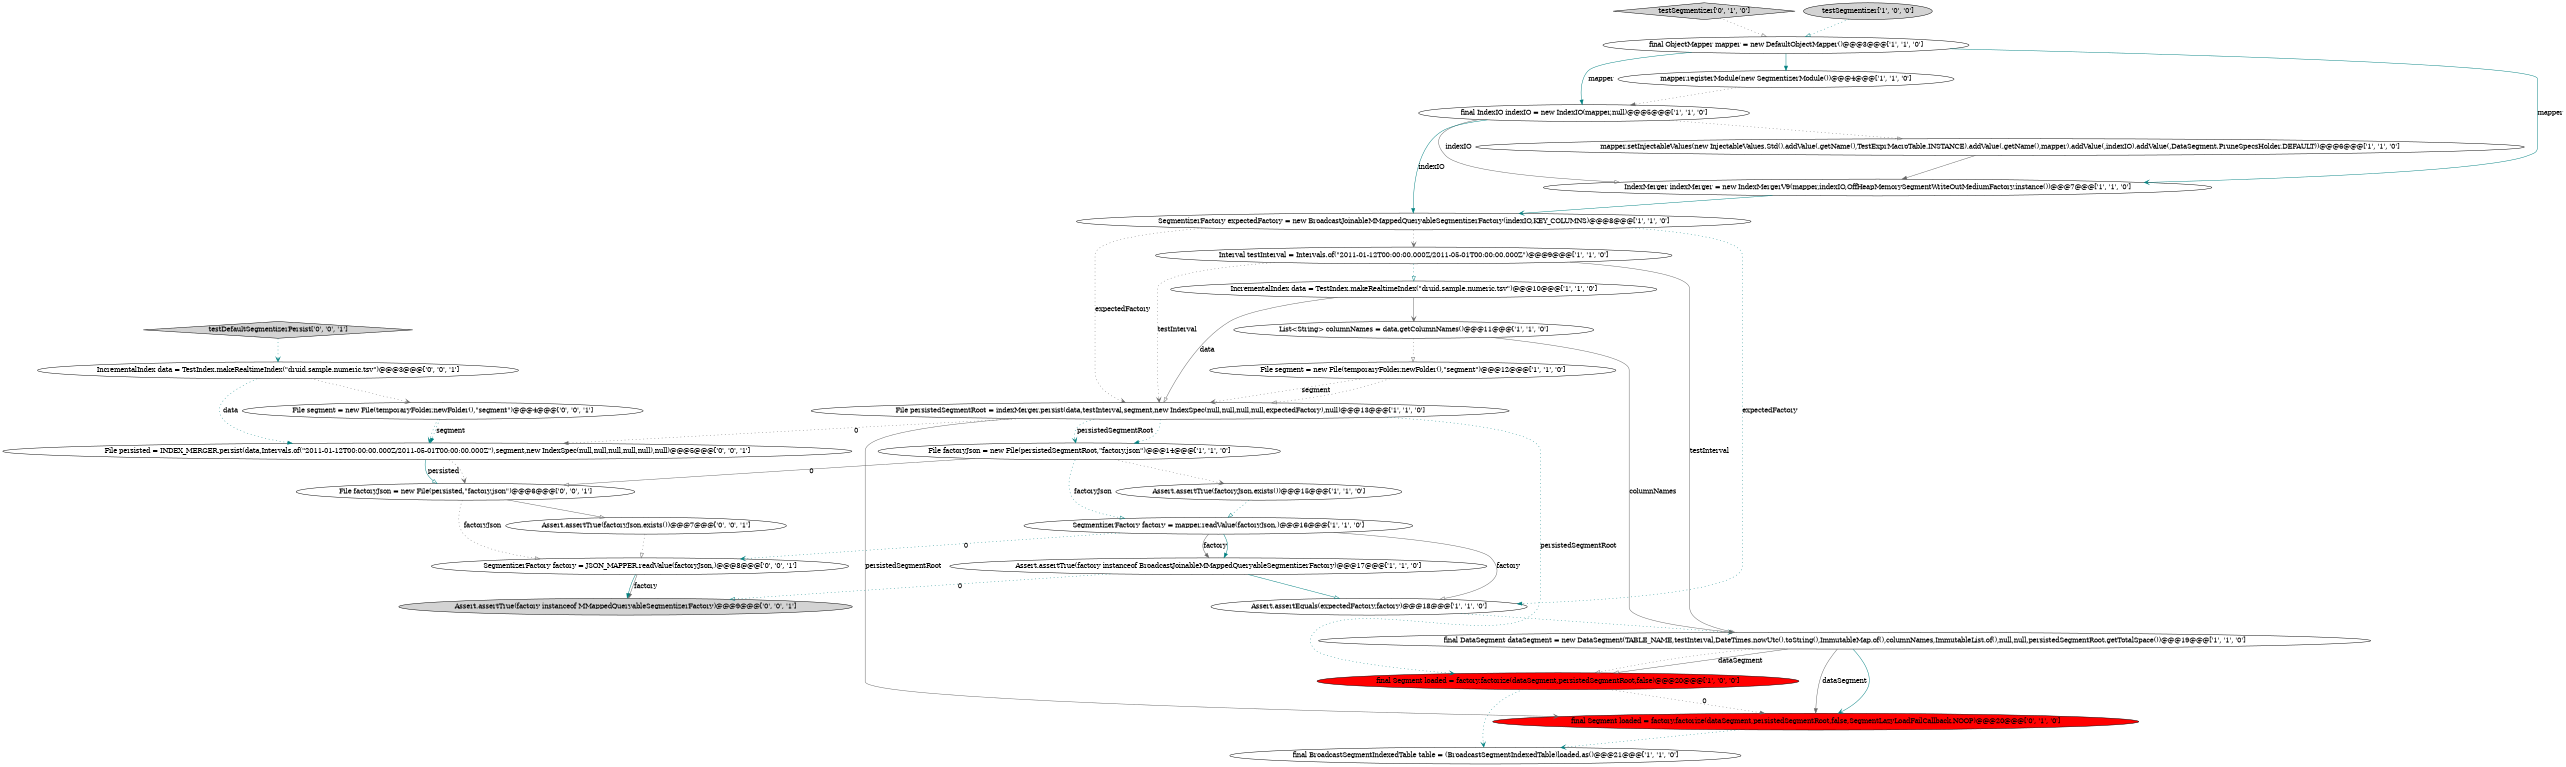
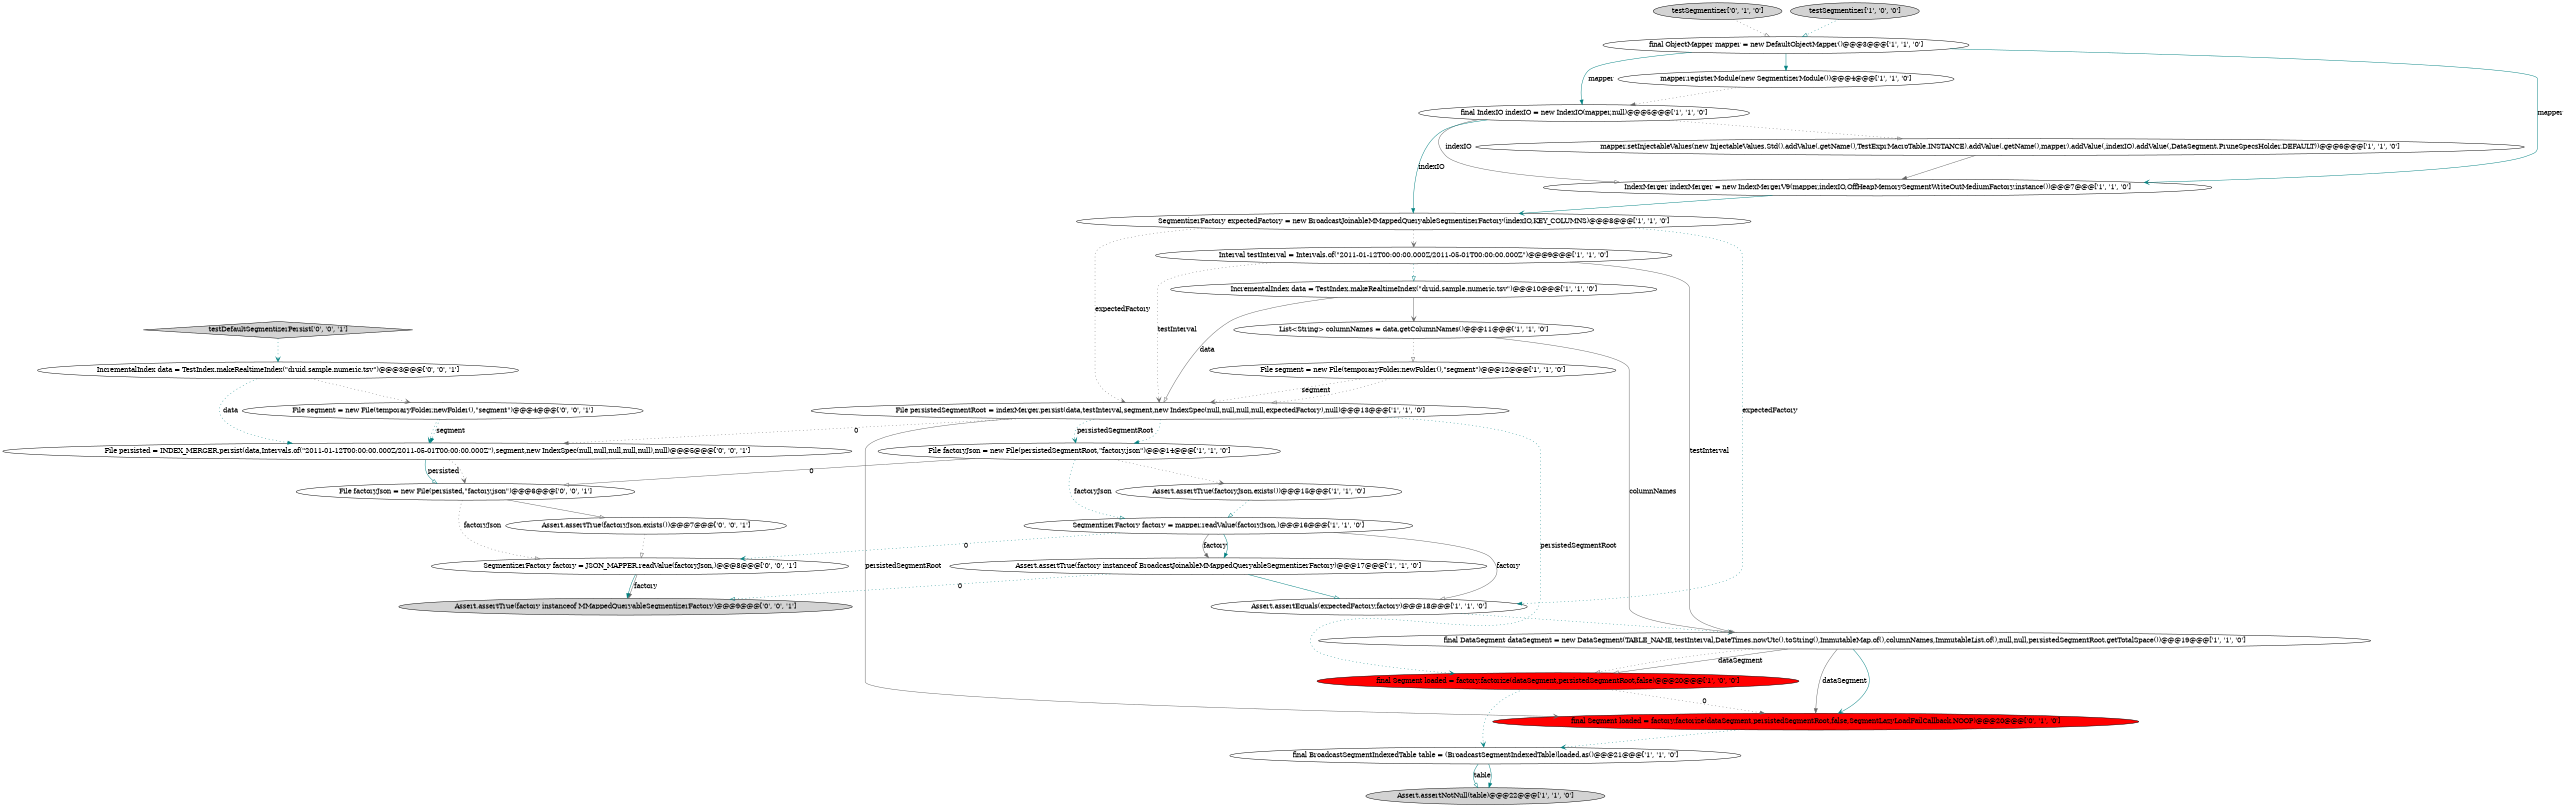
(1704, 11) -> (1718, 11)
none -> (1485, 796)
